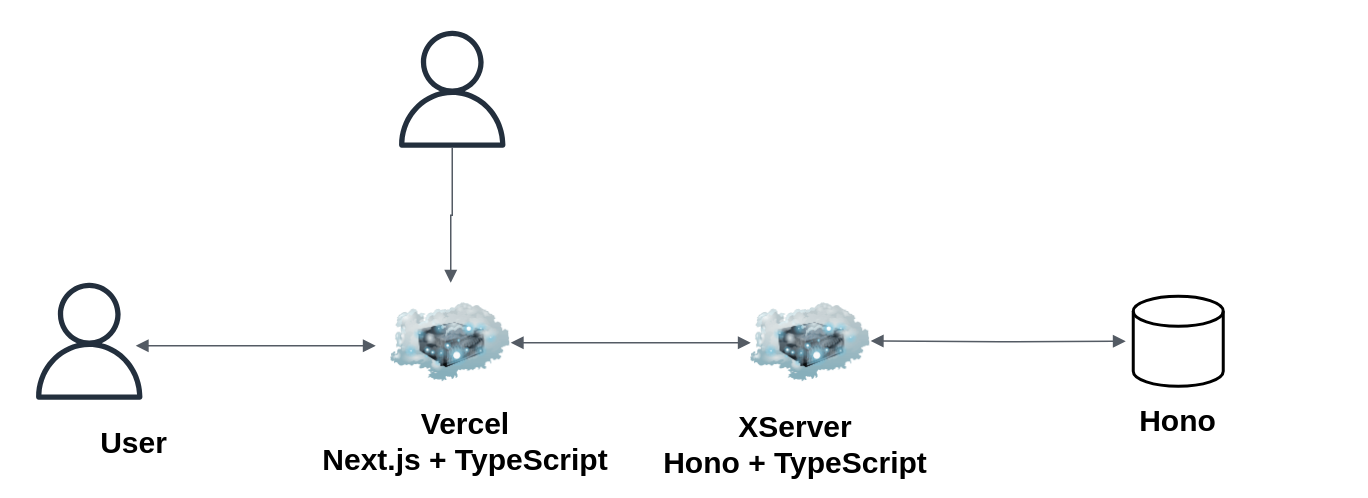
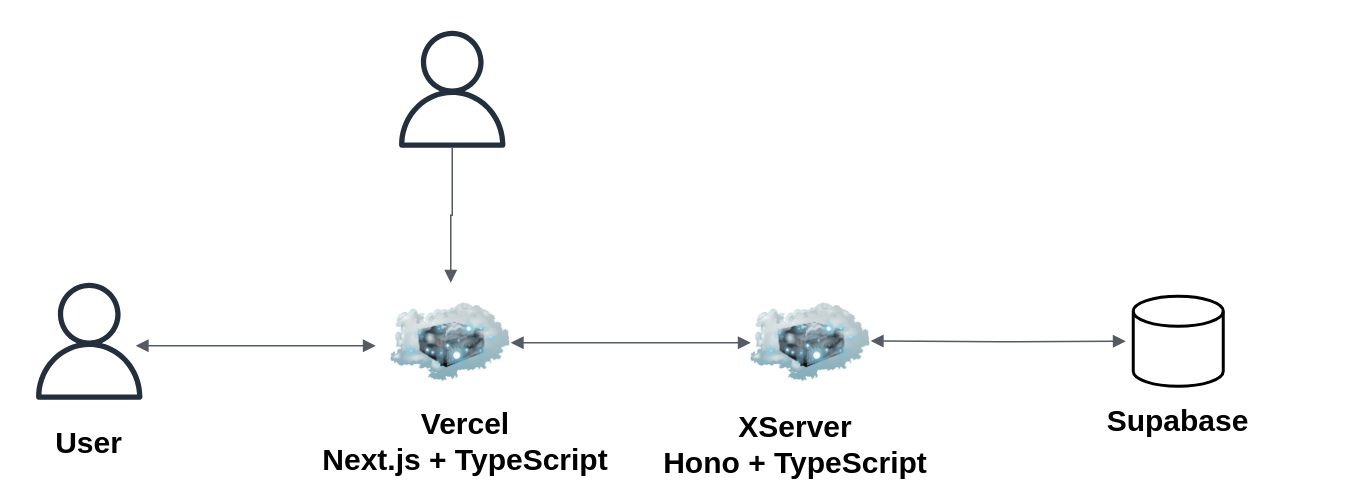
(1178, 419) -> (1178, 419)
(134, 442) -> (89, 442)
